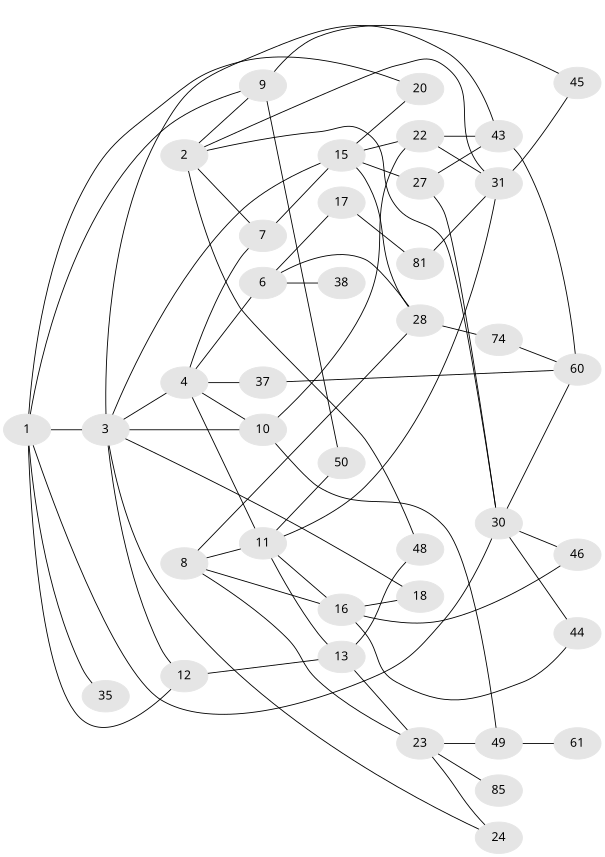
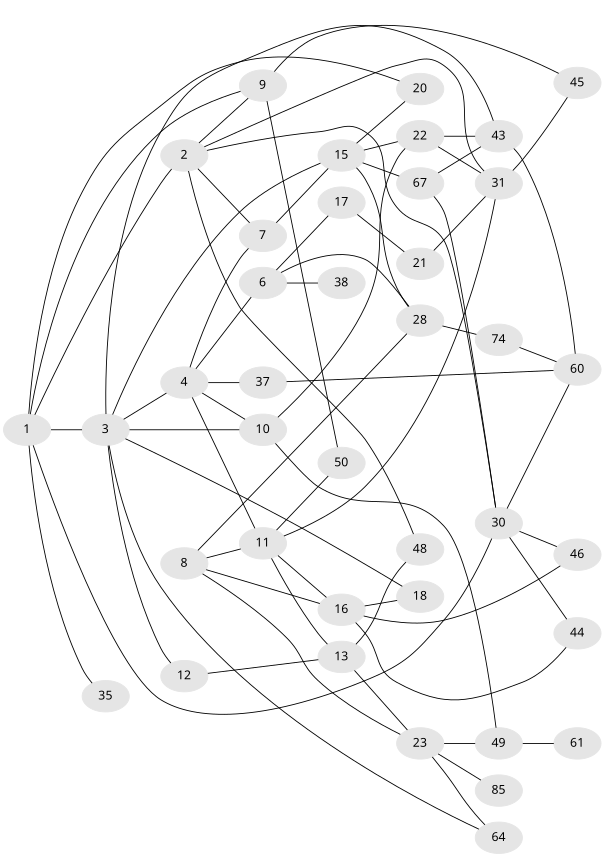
(420, 183) -> (420, 183)
(420, 264) -> (420, 264)
(48, 637) -> (98, 289)
(499, 838) -> (499, 838)
